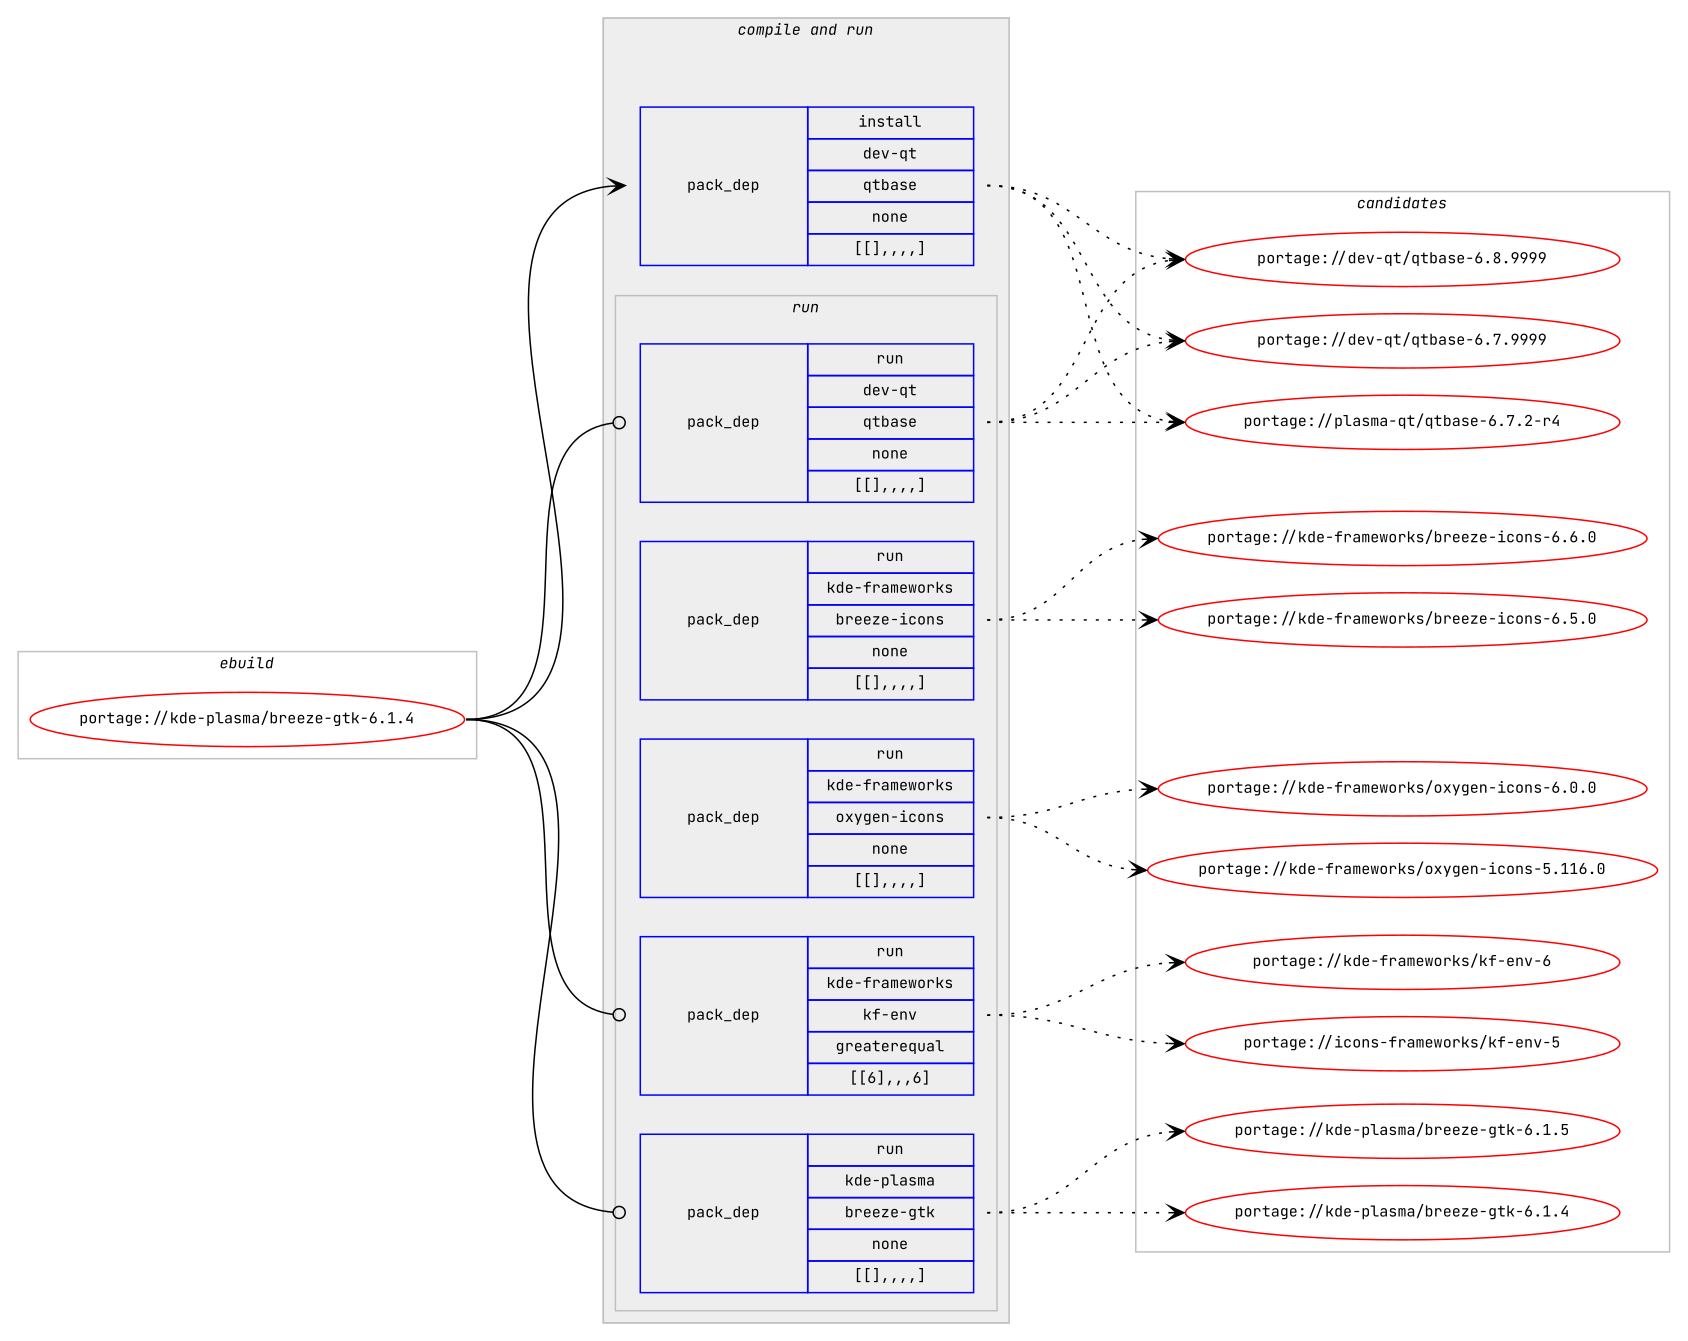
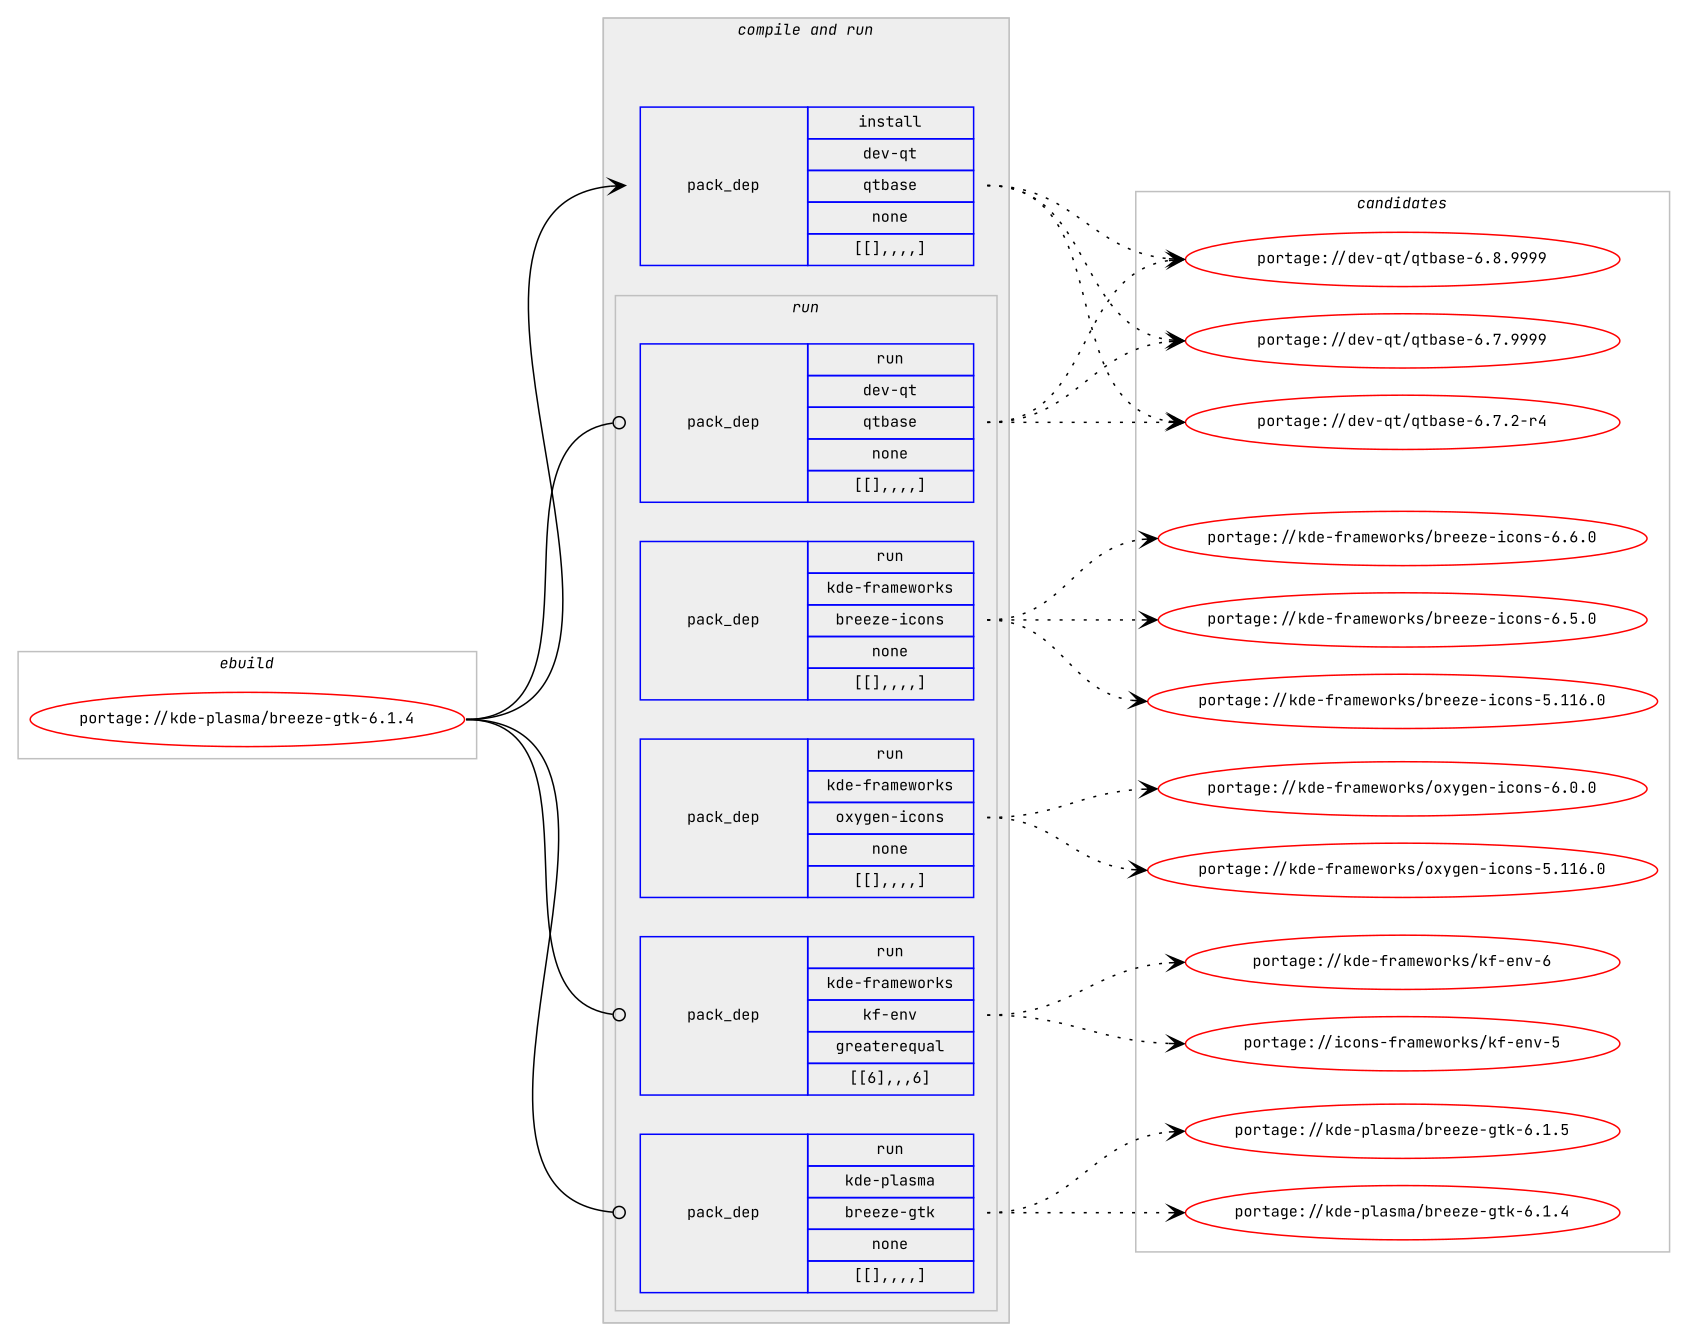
(1403, 422) -> (1403, 422)
none -> (1403, 701)
